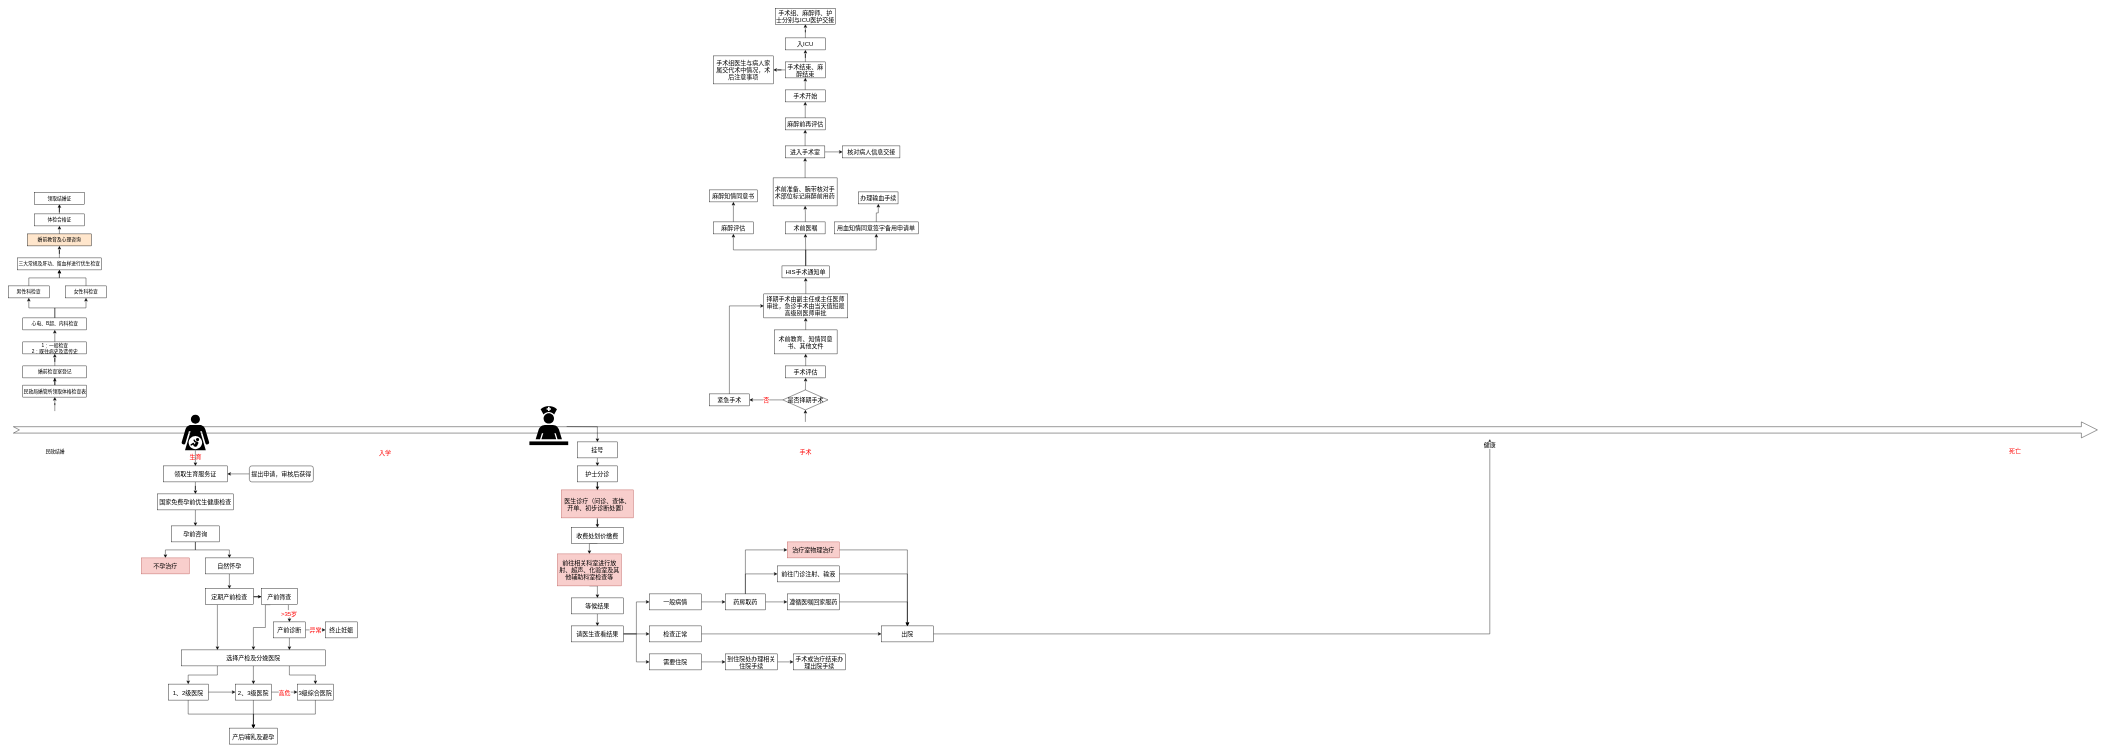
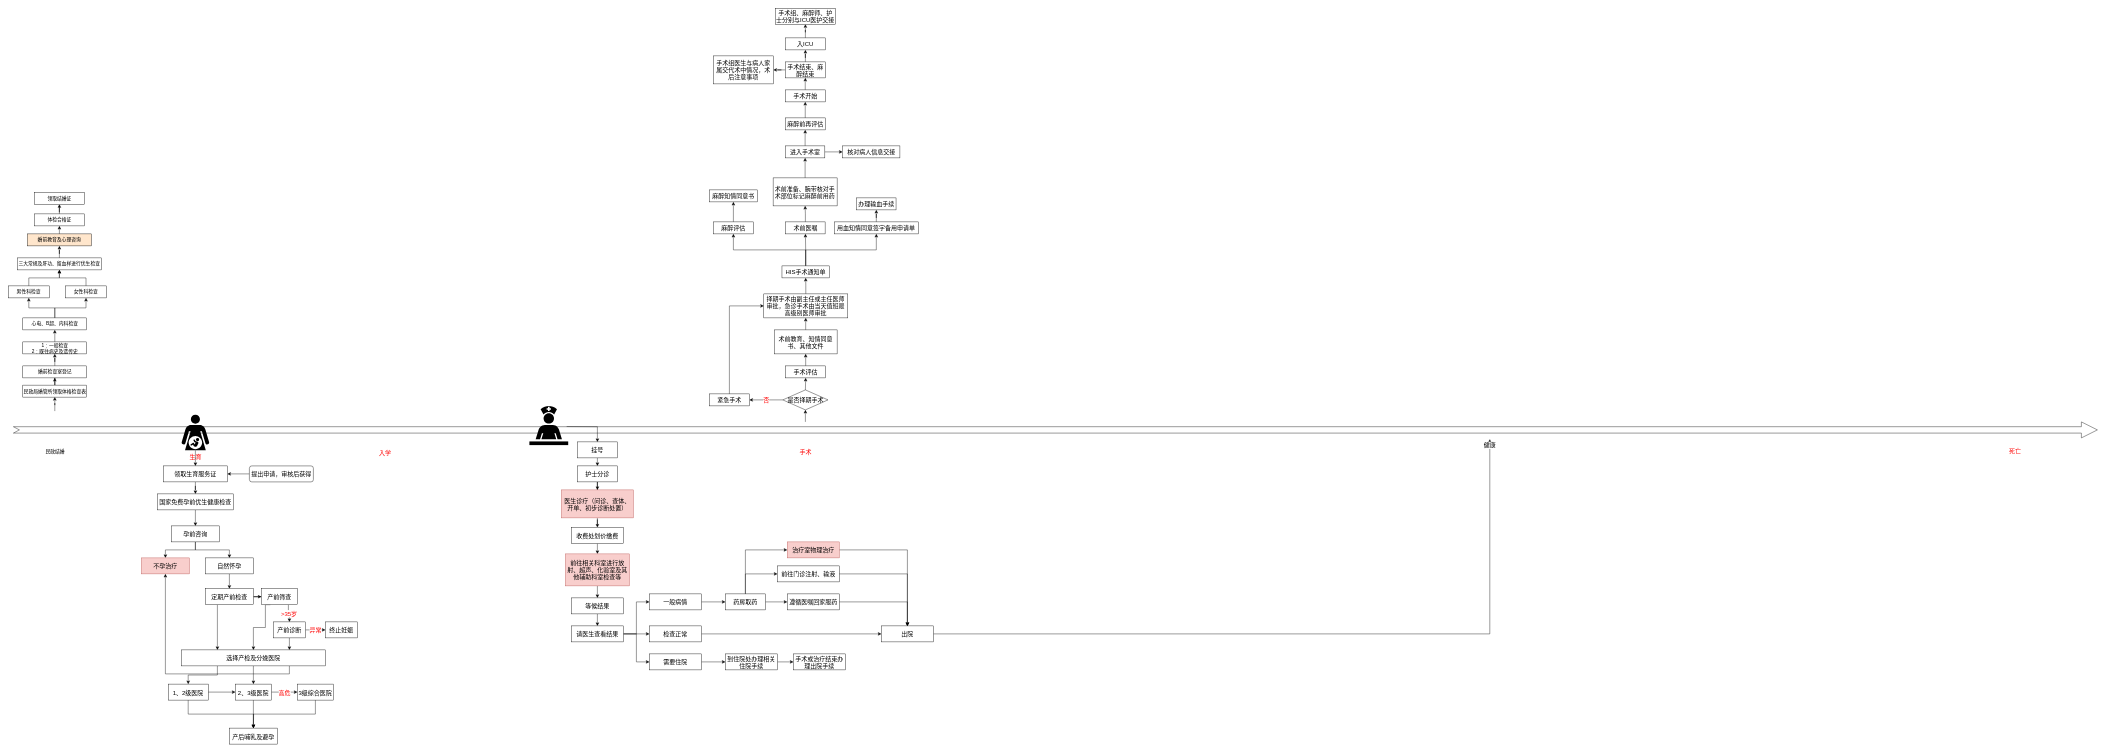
(878, 198) -> (876, 204)
(589, 570) -> (597, 570)
(315, 680) -> (165, 577)
